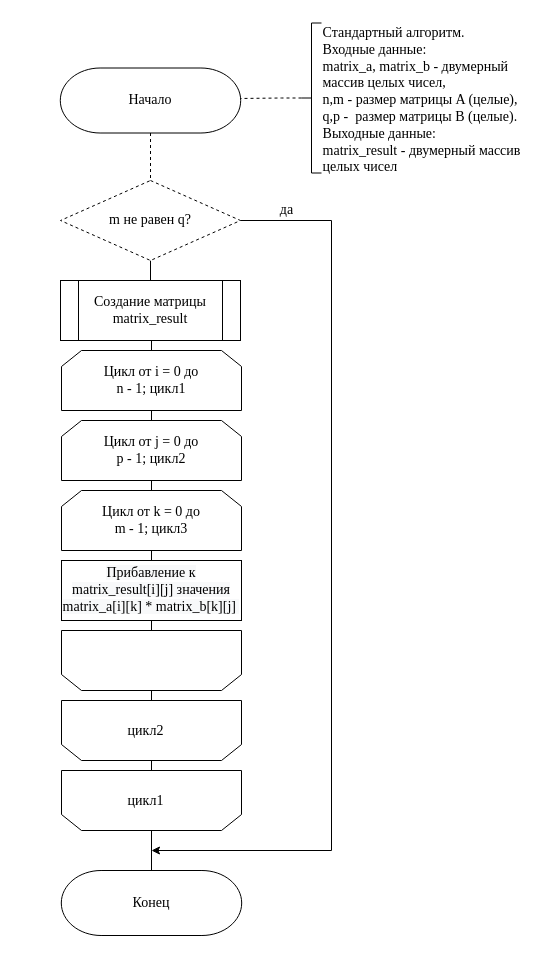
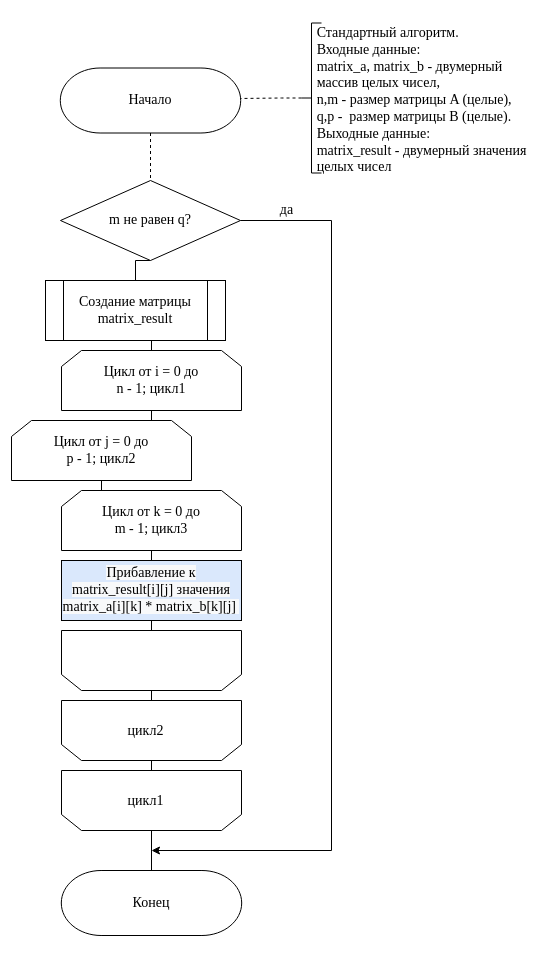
(422, 101) -> (422, 101)
(151, 221) -> (151, 221)
(151, 311) -> (136, 311)
(152, 451) -> (102, 451)
(152, 591) -> (152, 591)
